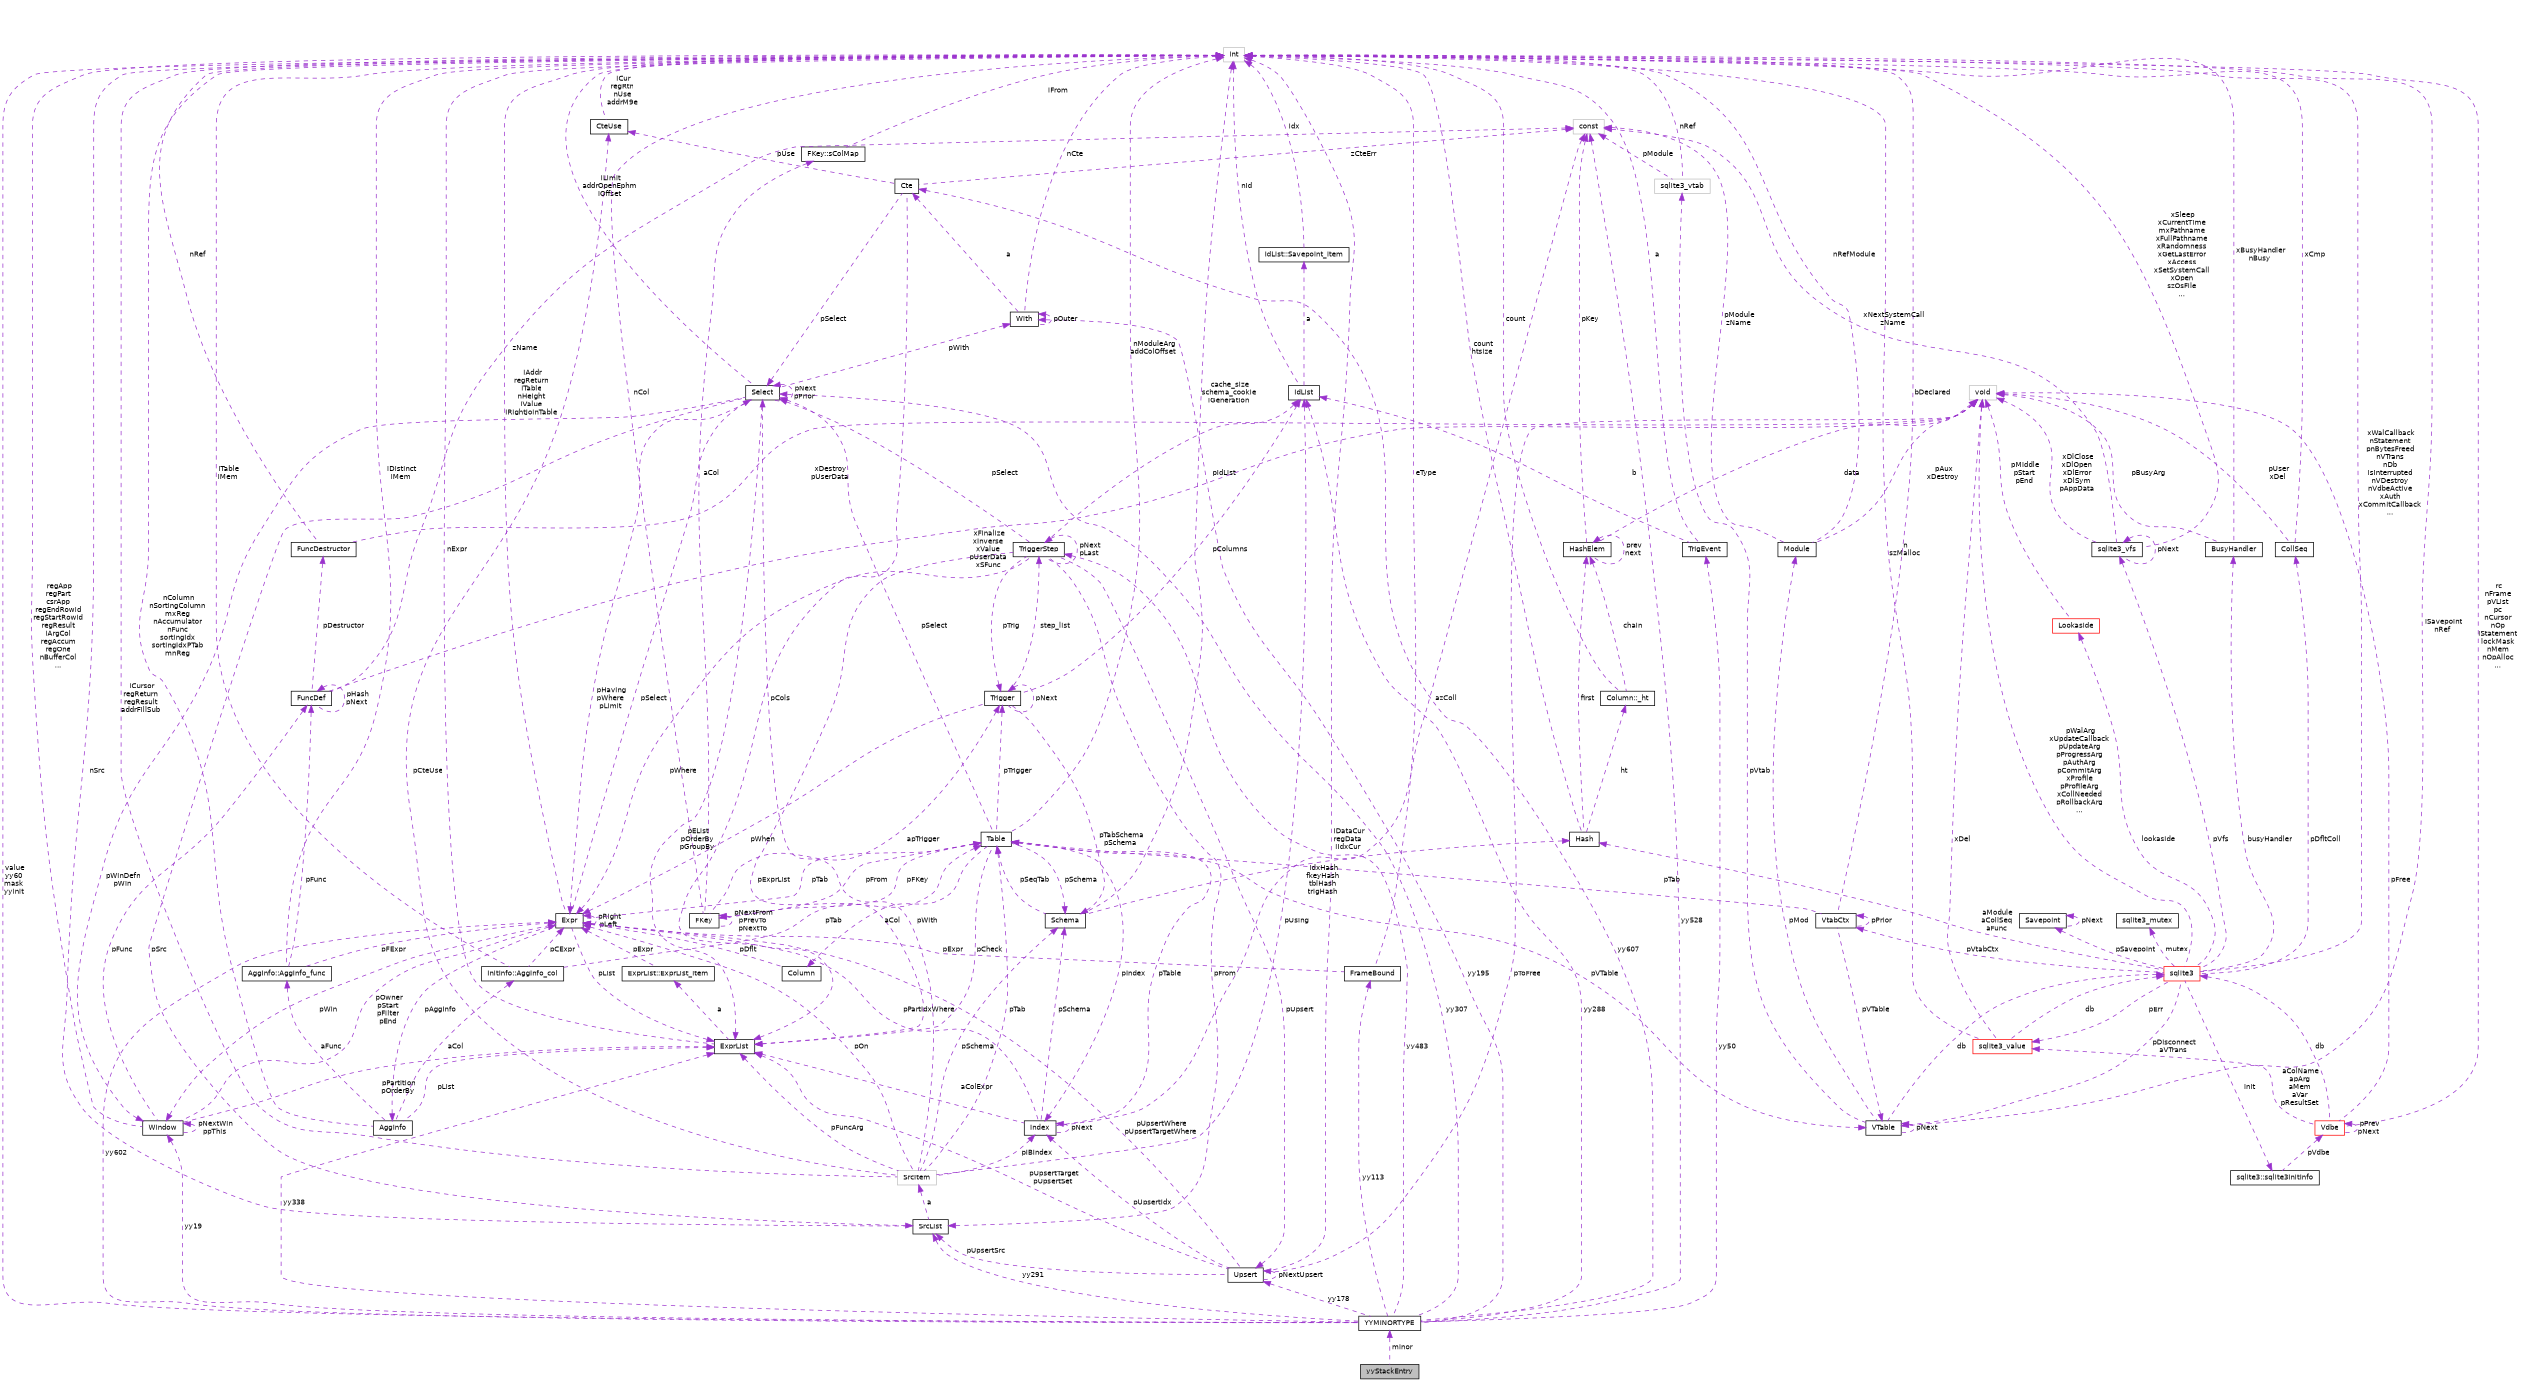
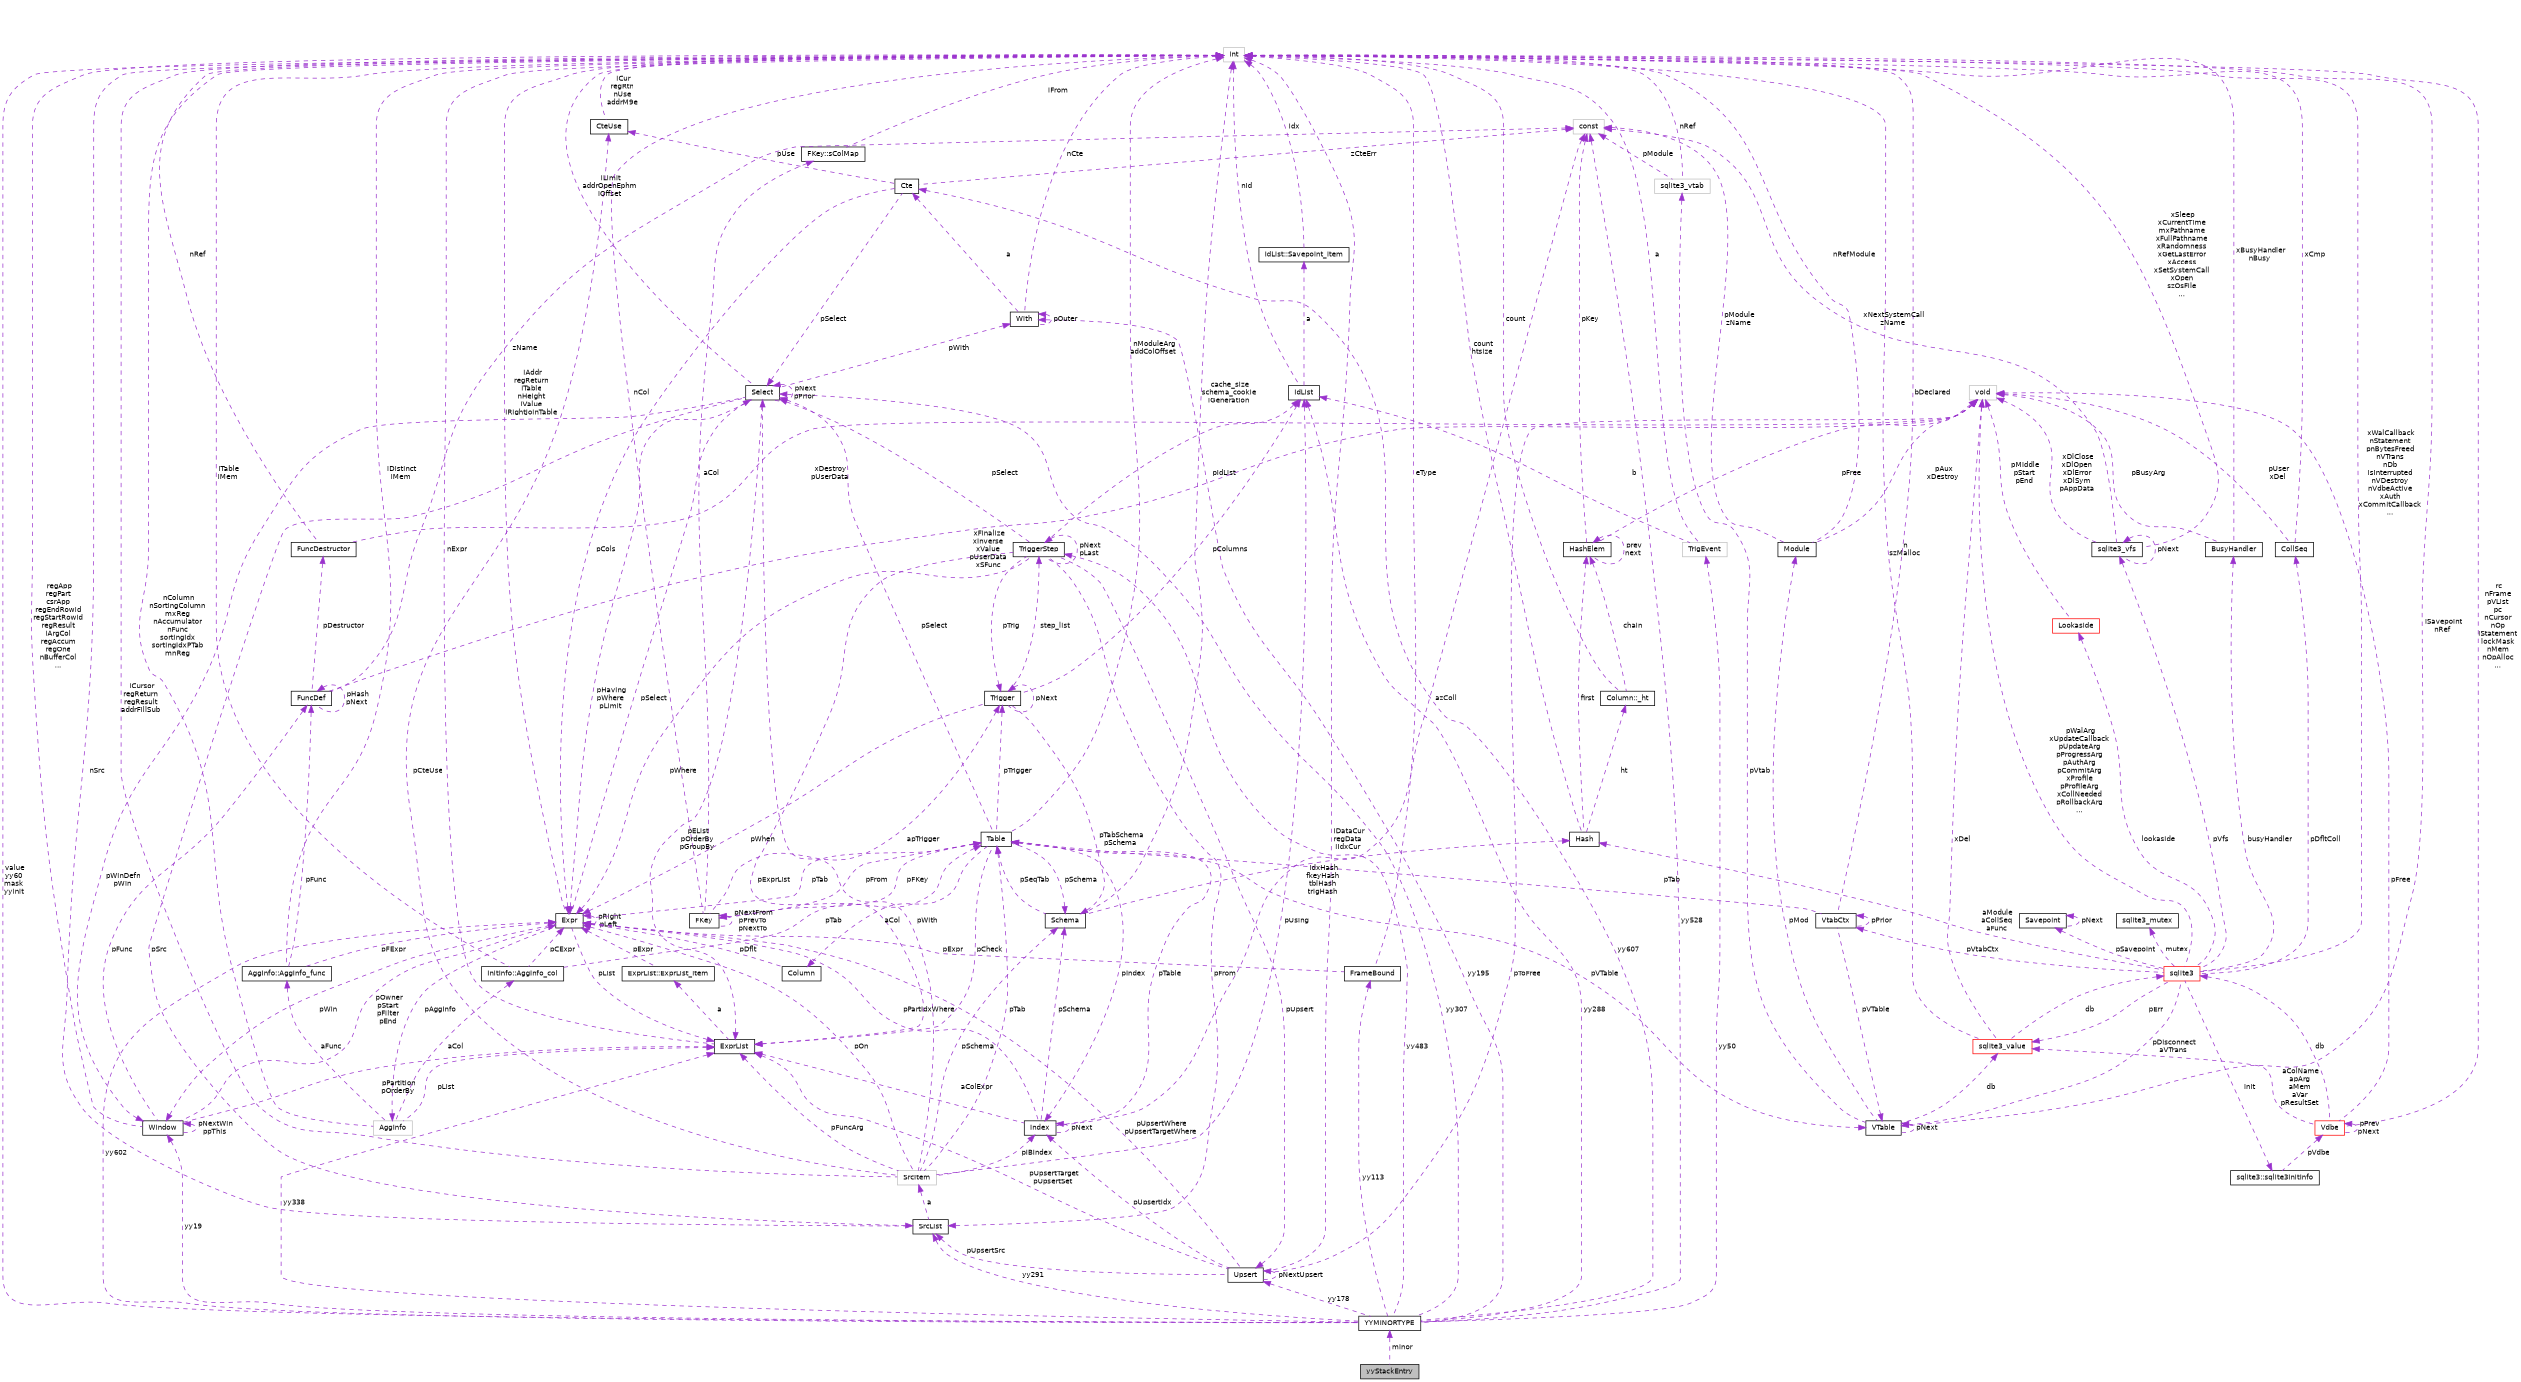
(1851, 473) -> (1851, 473)
(1705, 550) -> (1705, 550)
(772, 672) -> (610, 487)
(1999, 1005) -> (1952, 1099)
(393, 1128) -> (393, 1128)
